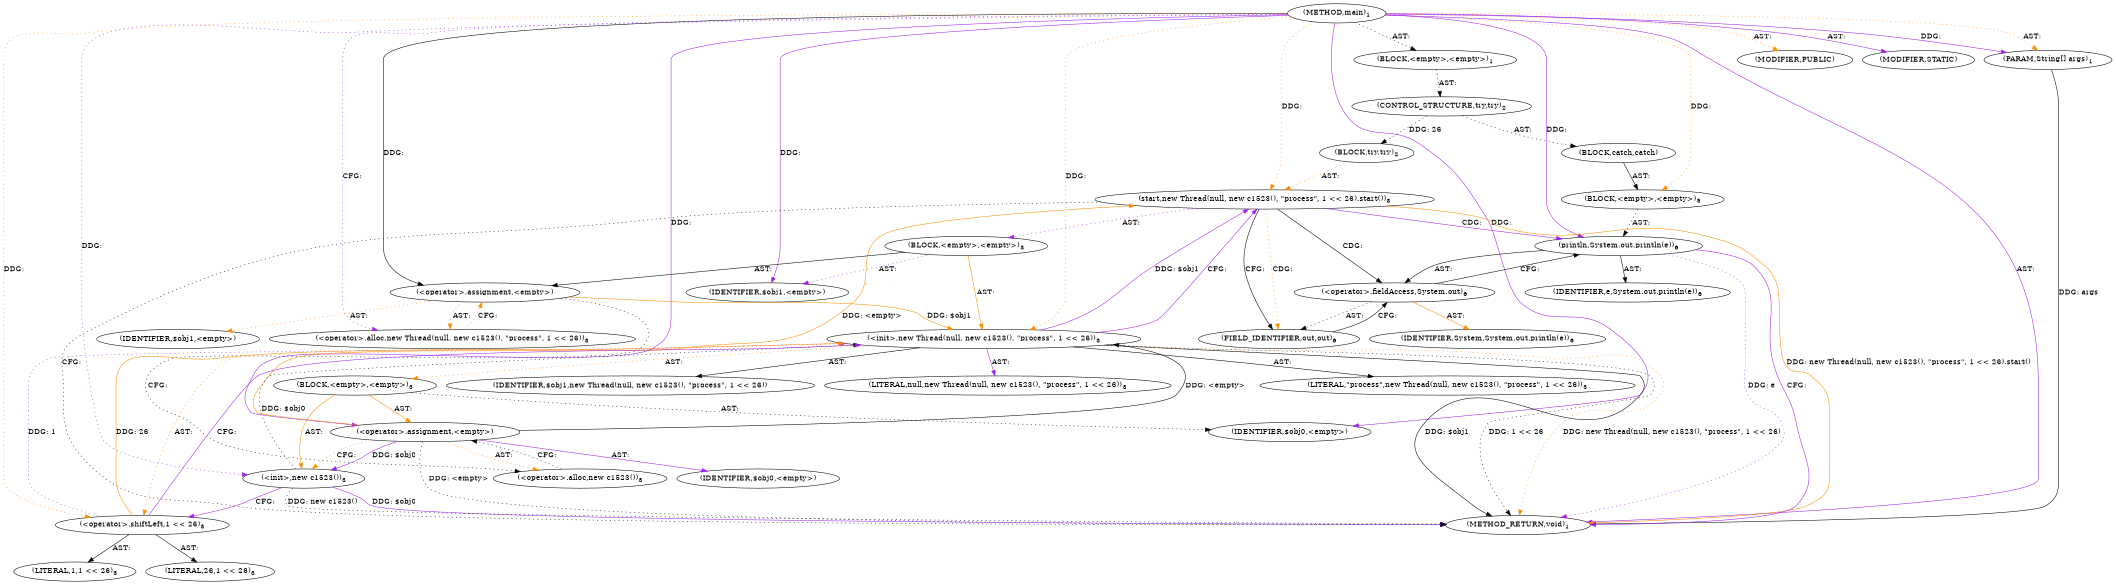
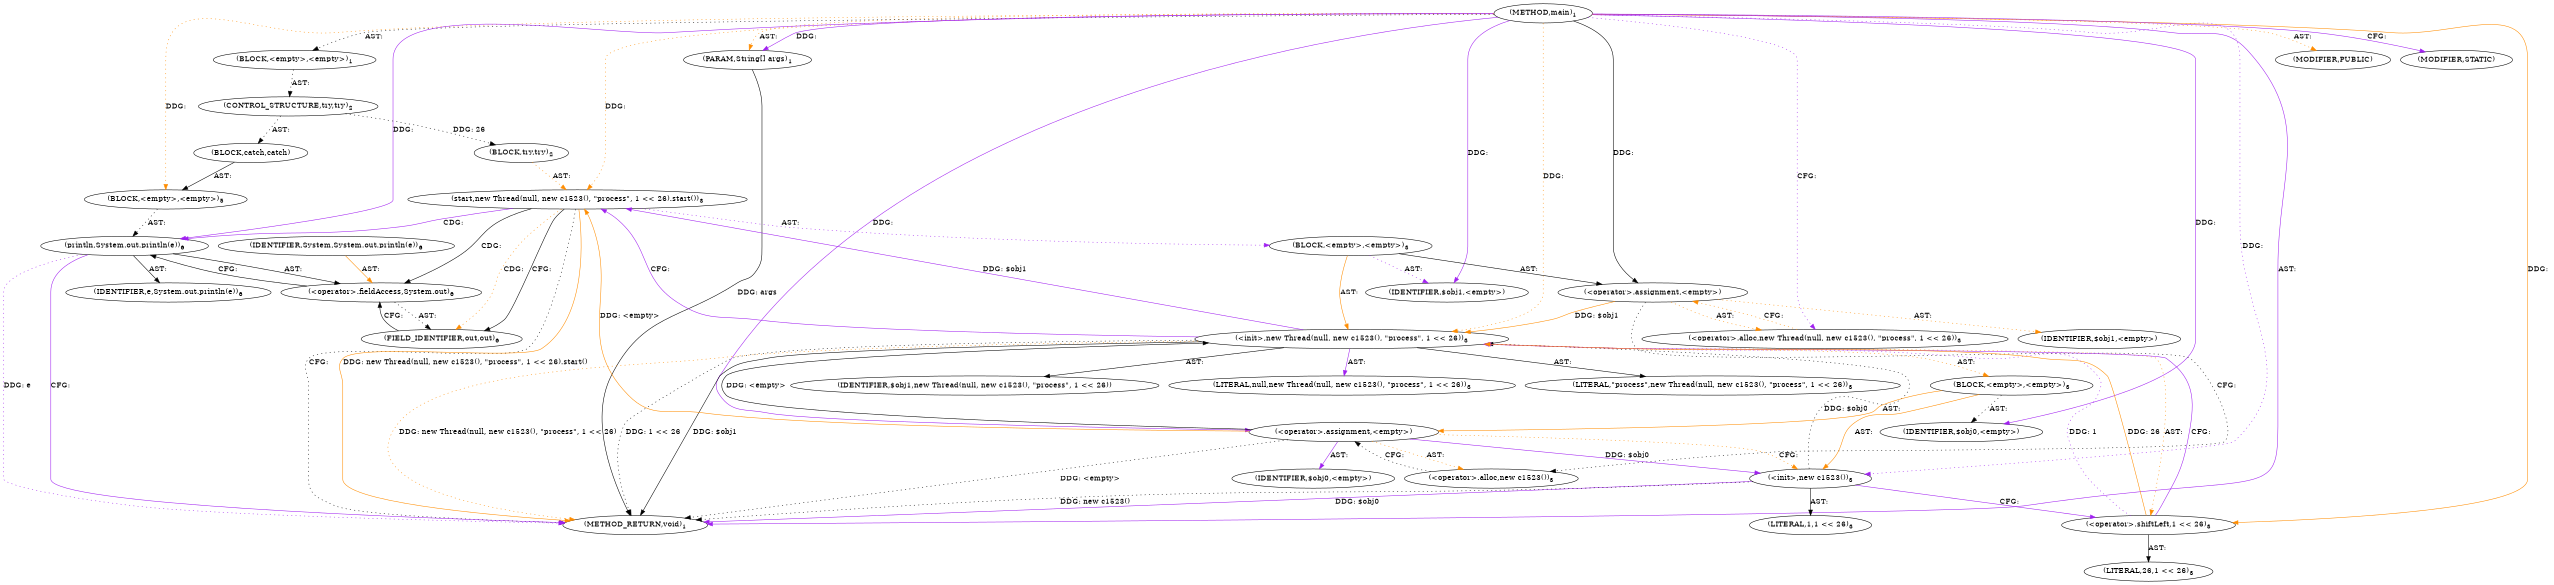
(381, 20) -> (2429, 31)
(1838, 37) -> (2378, 37)
(1439, 315) -> (357, 267)
(111, 547) -> (1811, 499)
